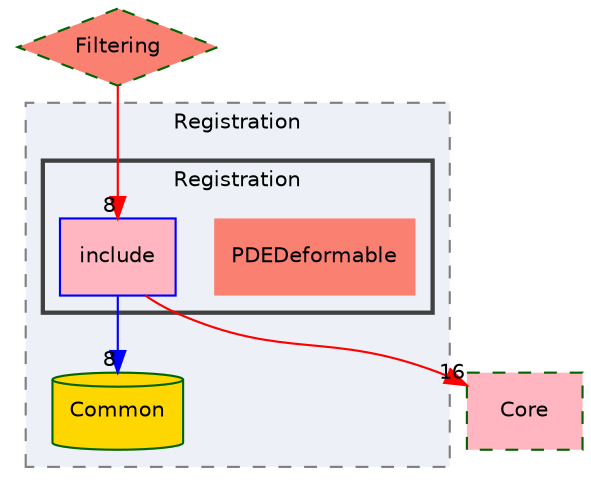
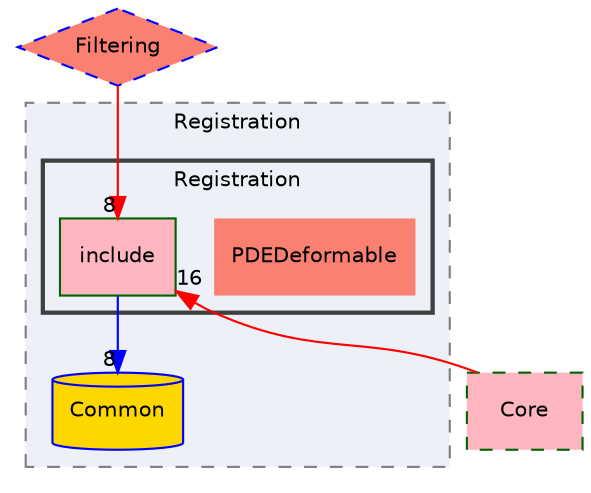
(118, 47) -> (118, 47)
(118, 257) -> (118, 257)
(294, 343) -> (334, 344)
(118, 411) -> (118, 411)
